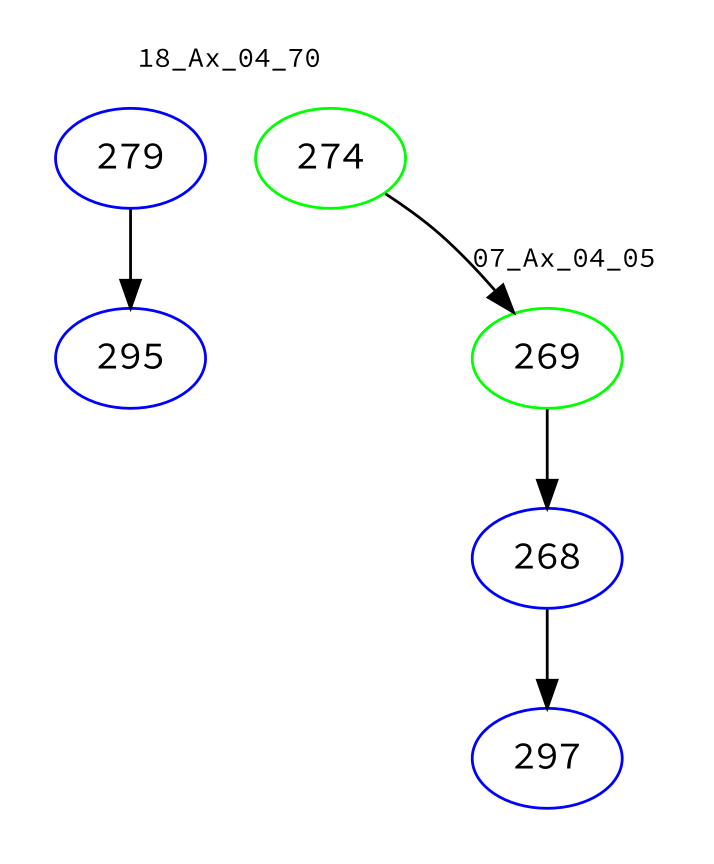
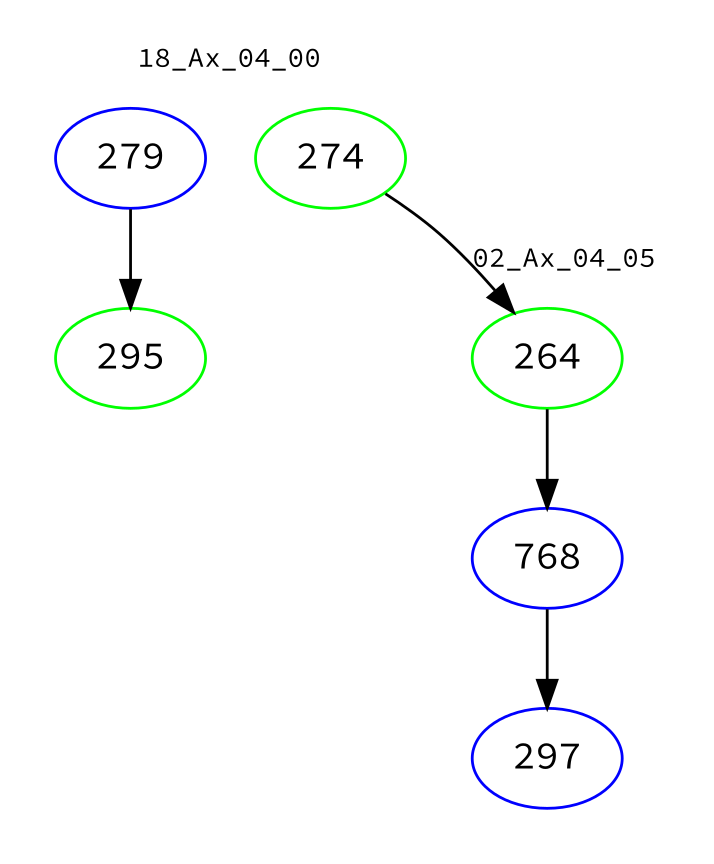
(231, 60) -> (231, 60)
(565, 260) -> (565, 260)
(131, 358) -> (131, 358)
(547, 358) -> (547, 358)
(547, 558) -> (547, 558)
